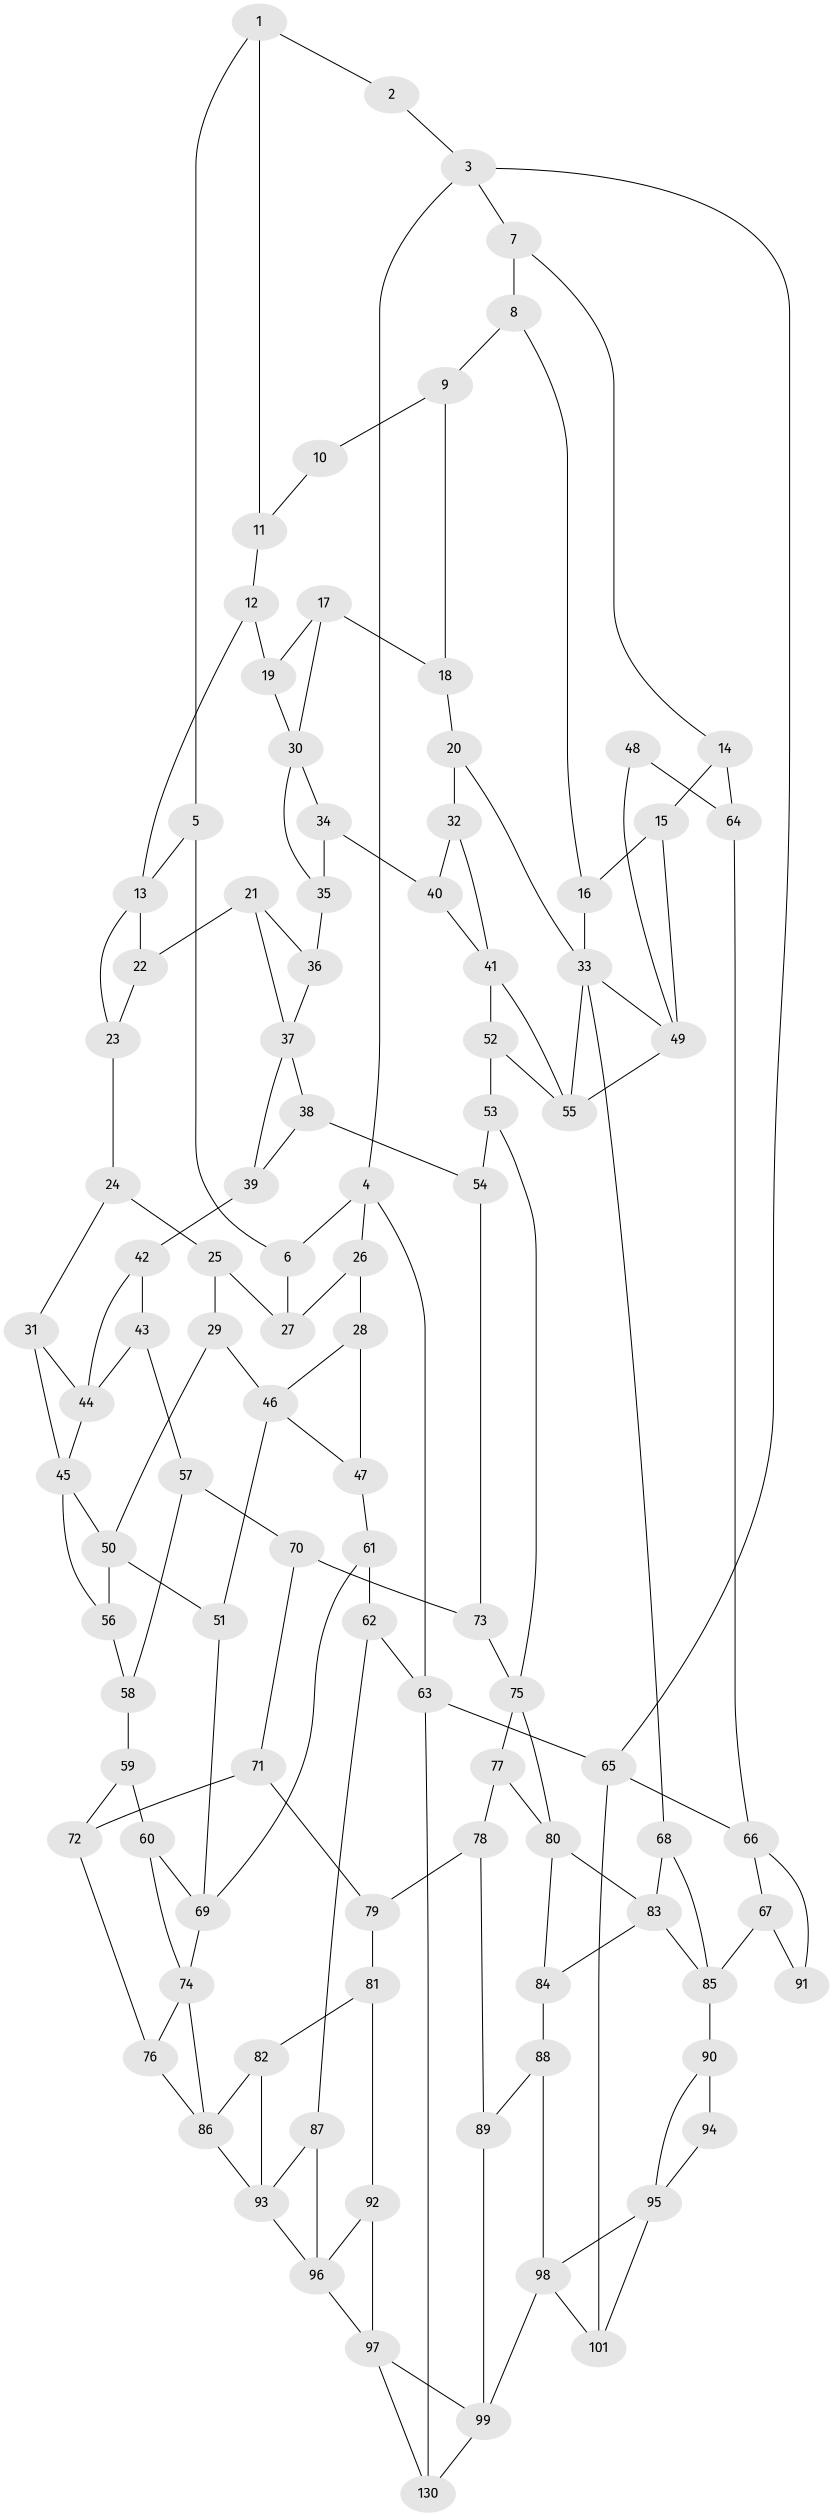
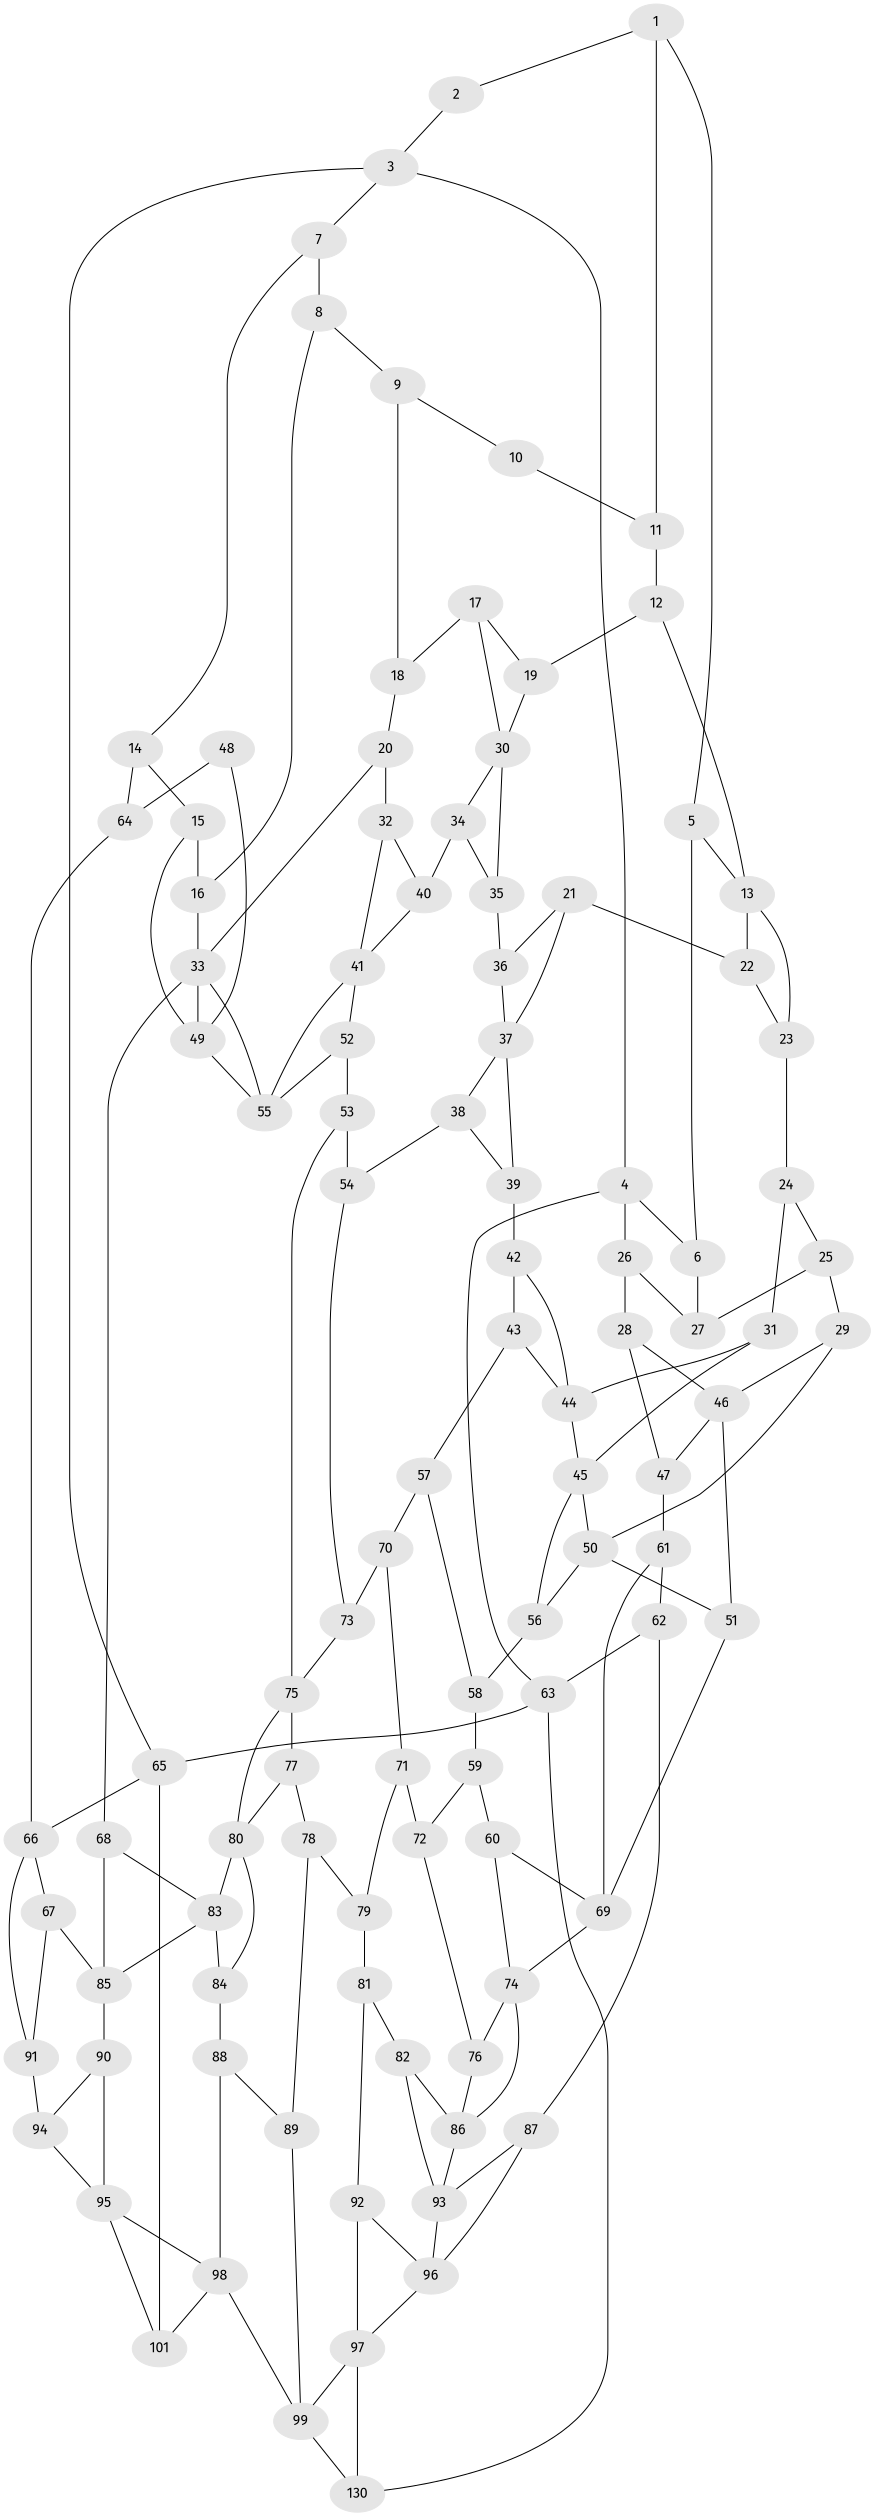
none -> (36, 2094)
